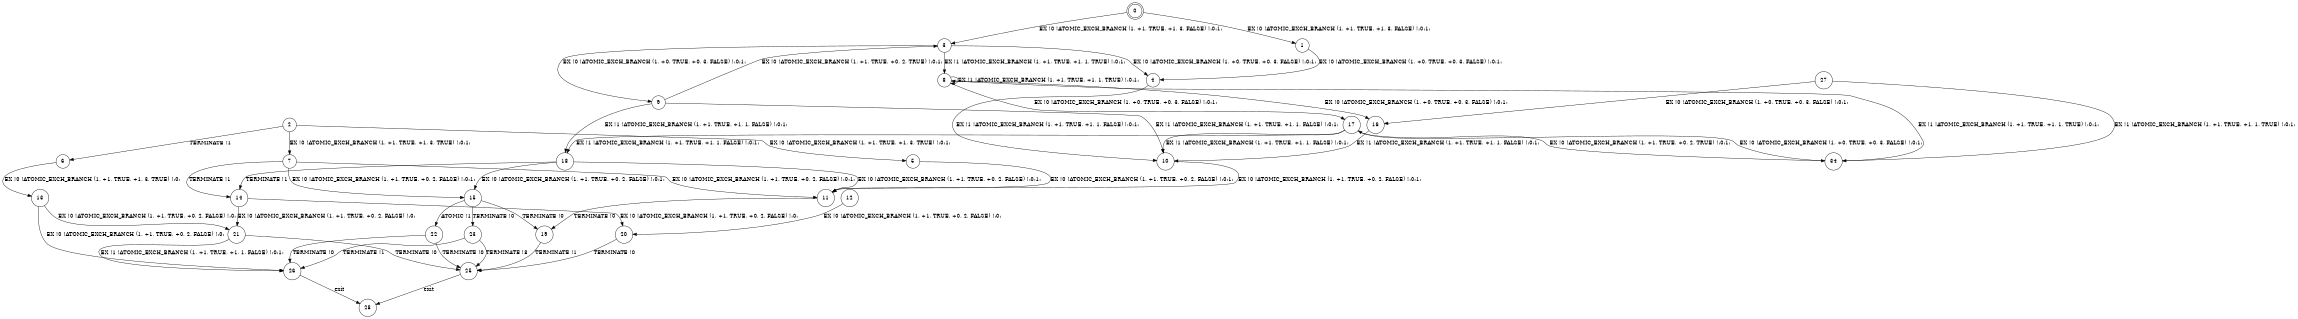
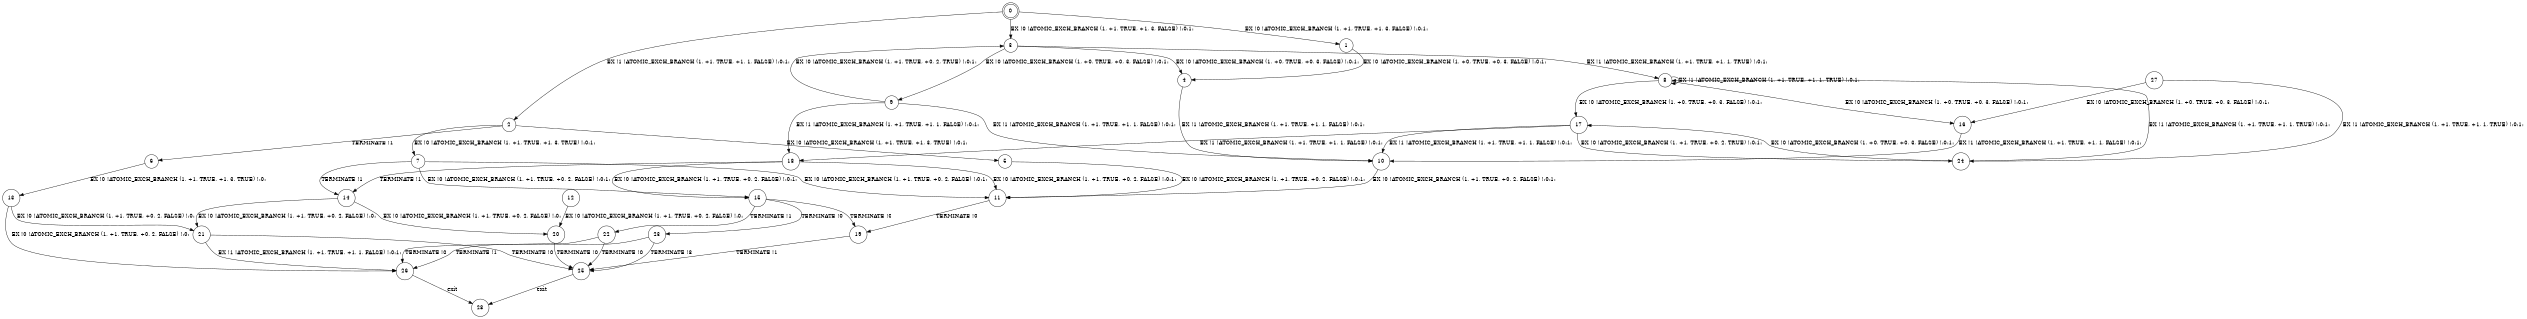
none -> (750, 33)
(1834, 161) -> (1961, 161)
(456, 216) -> (771, 216)
